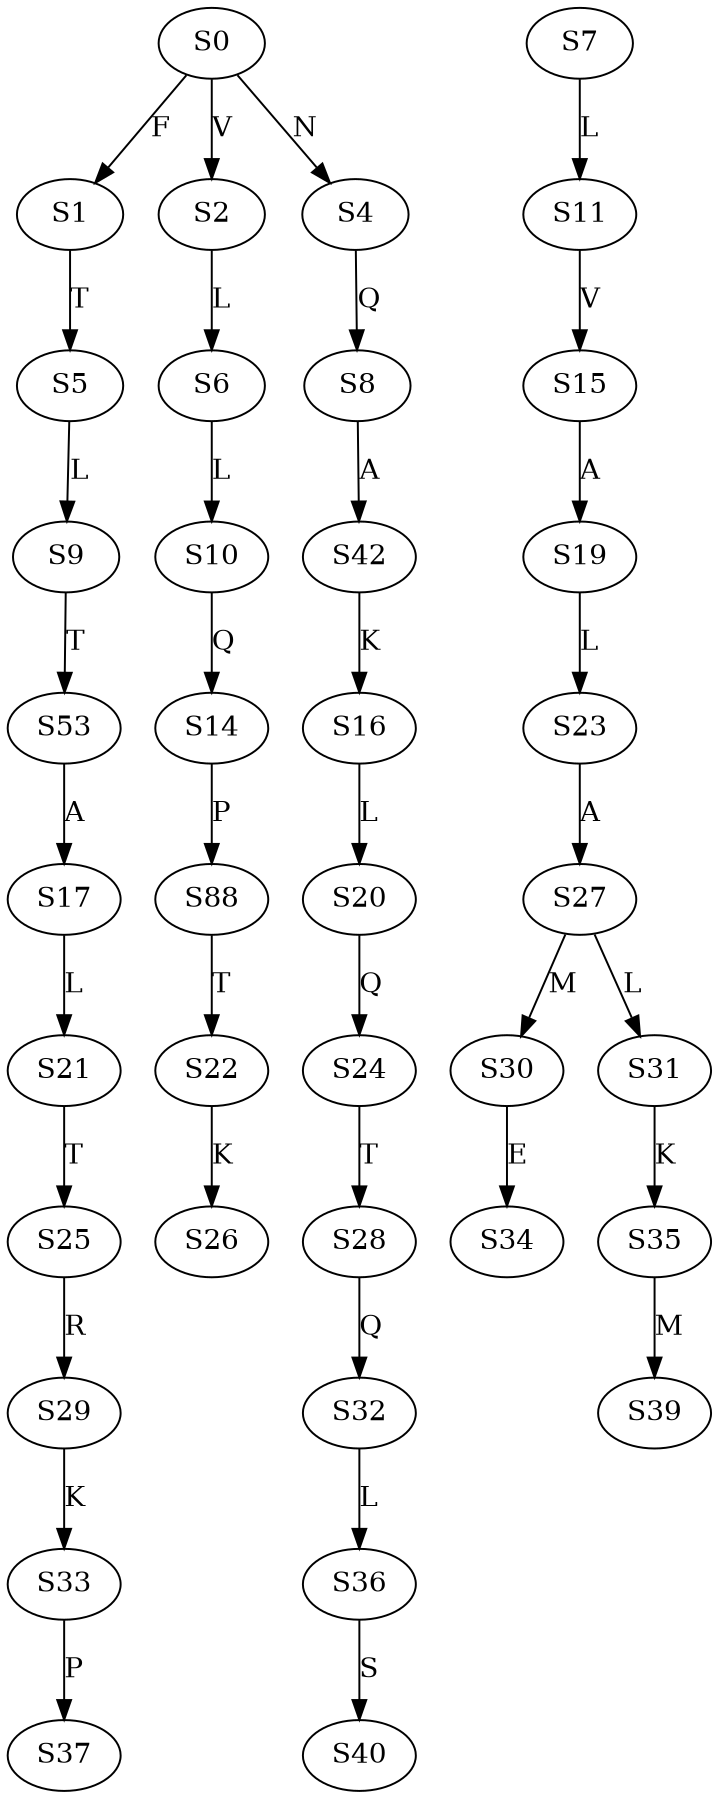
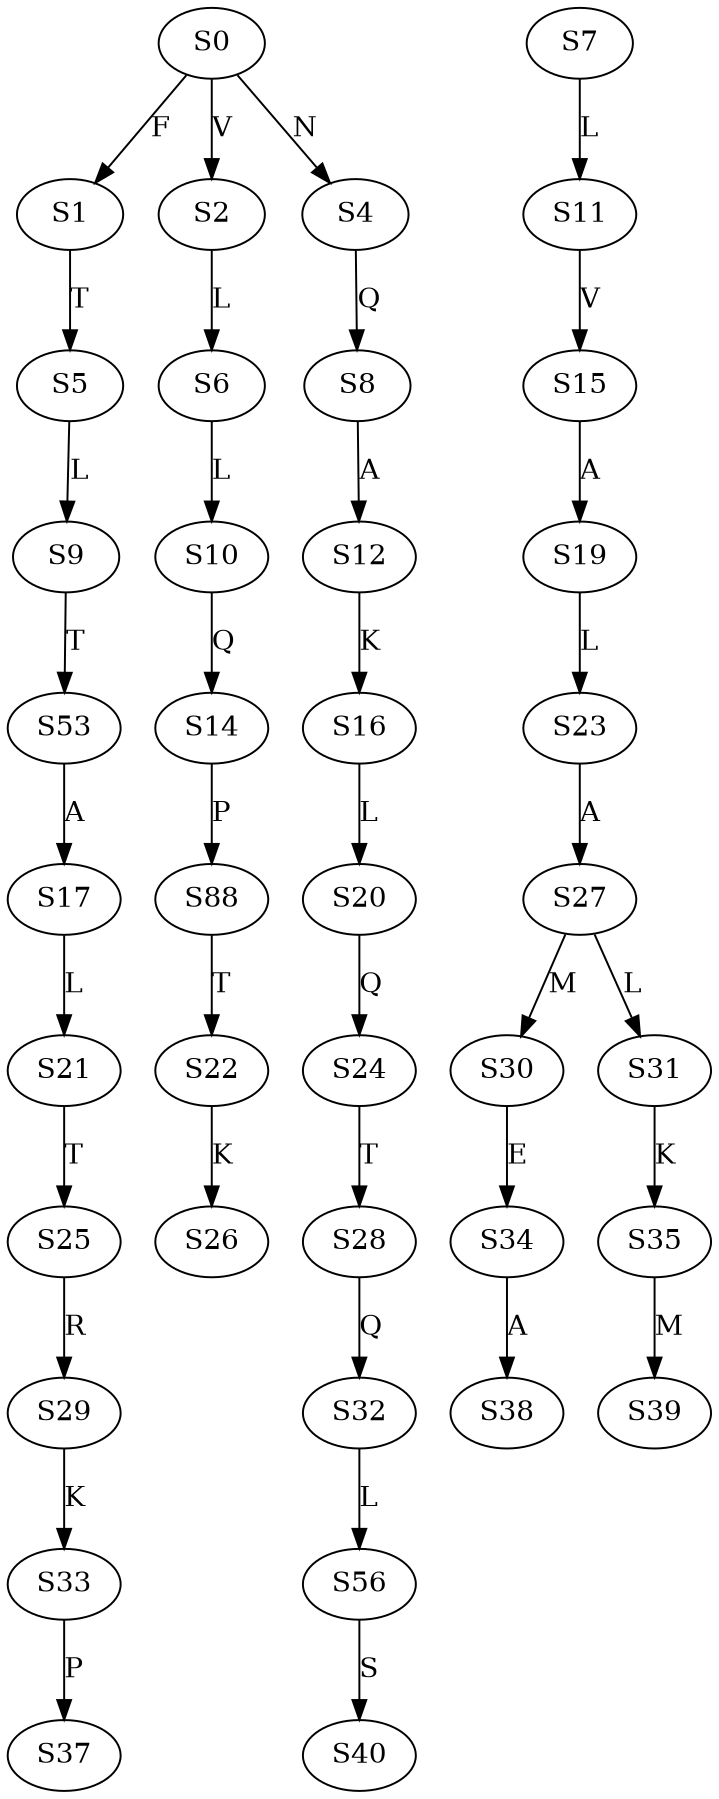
(359, 557) -> (359, 557)
none -> (507, 1413)
(359, 1584) -> (359, 1584)
